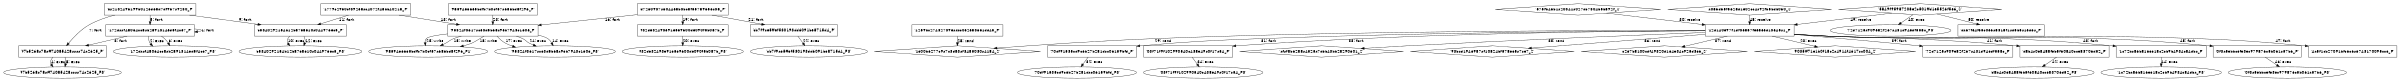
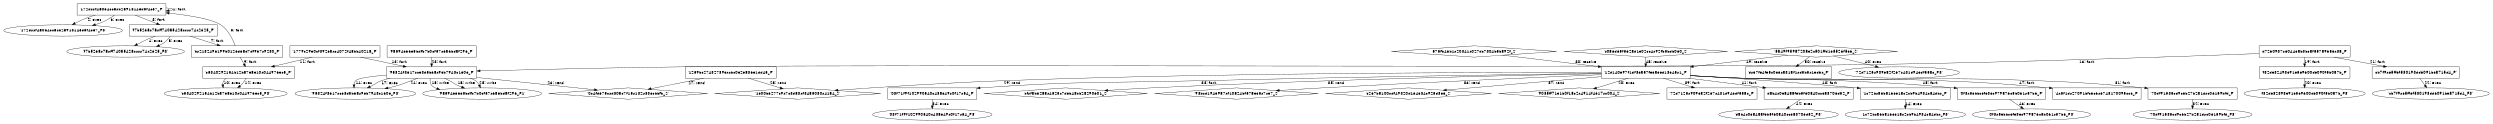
(89, 25) -> (204, 40)
(683, 51) -> (2305, 94)
none -> (628, 94)
